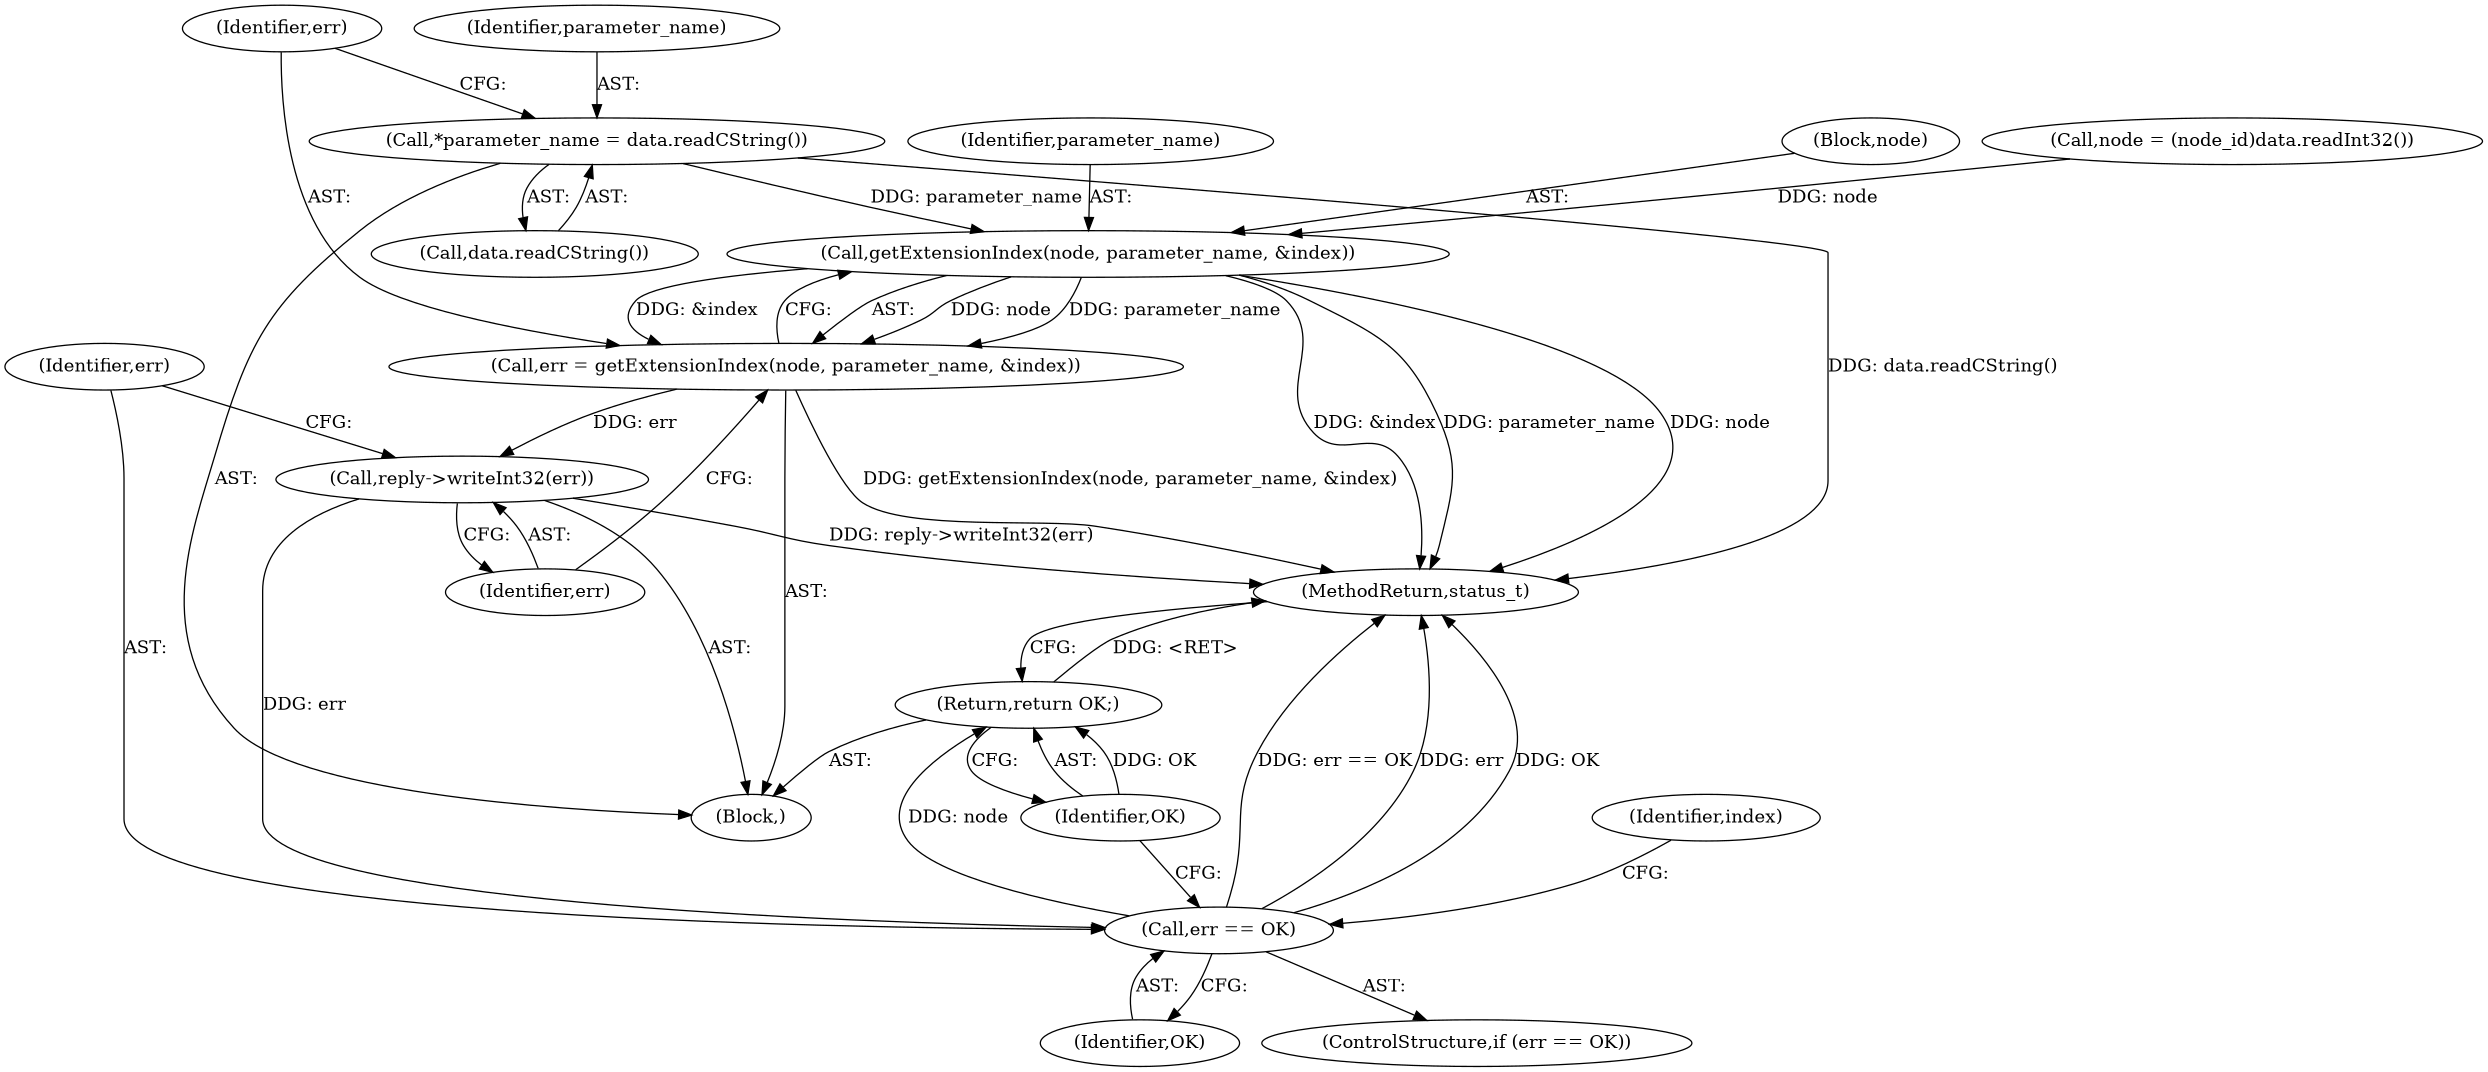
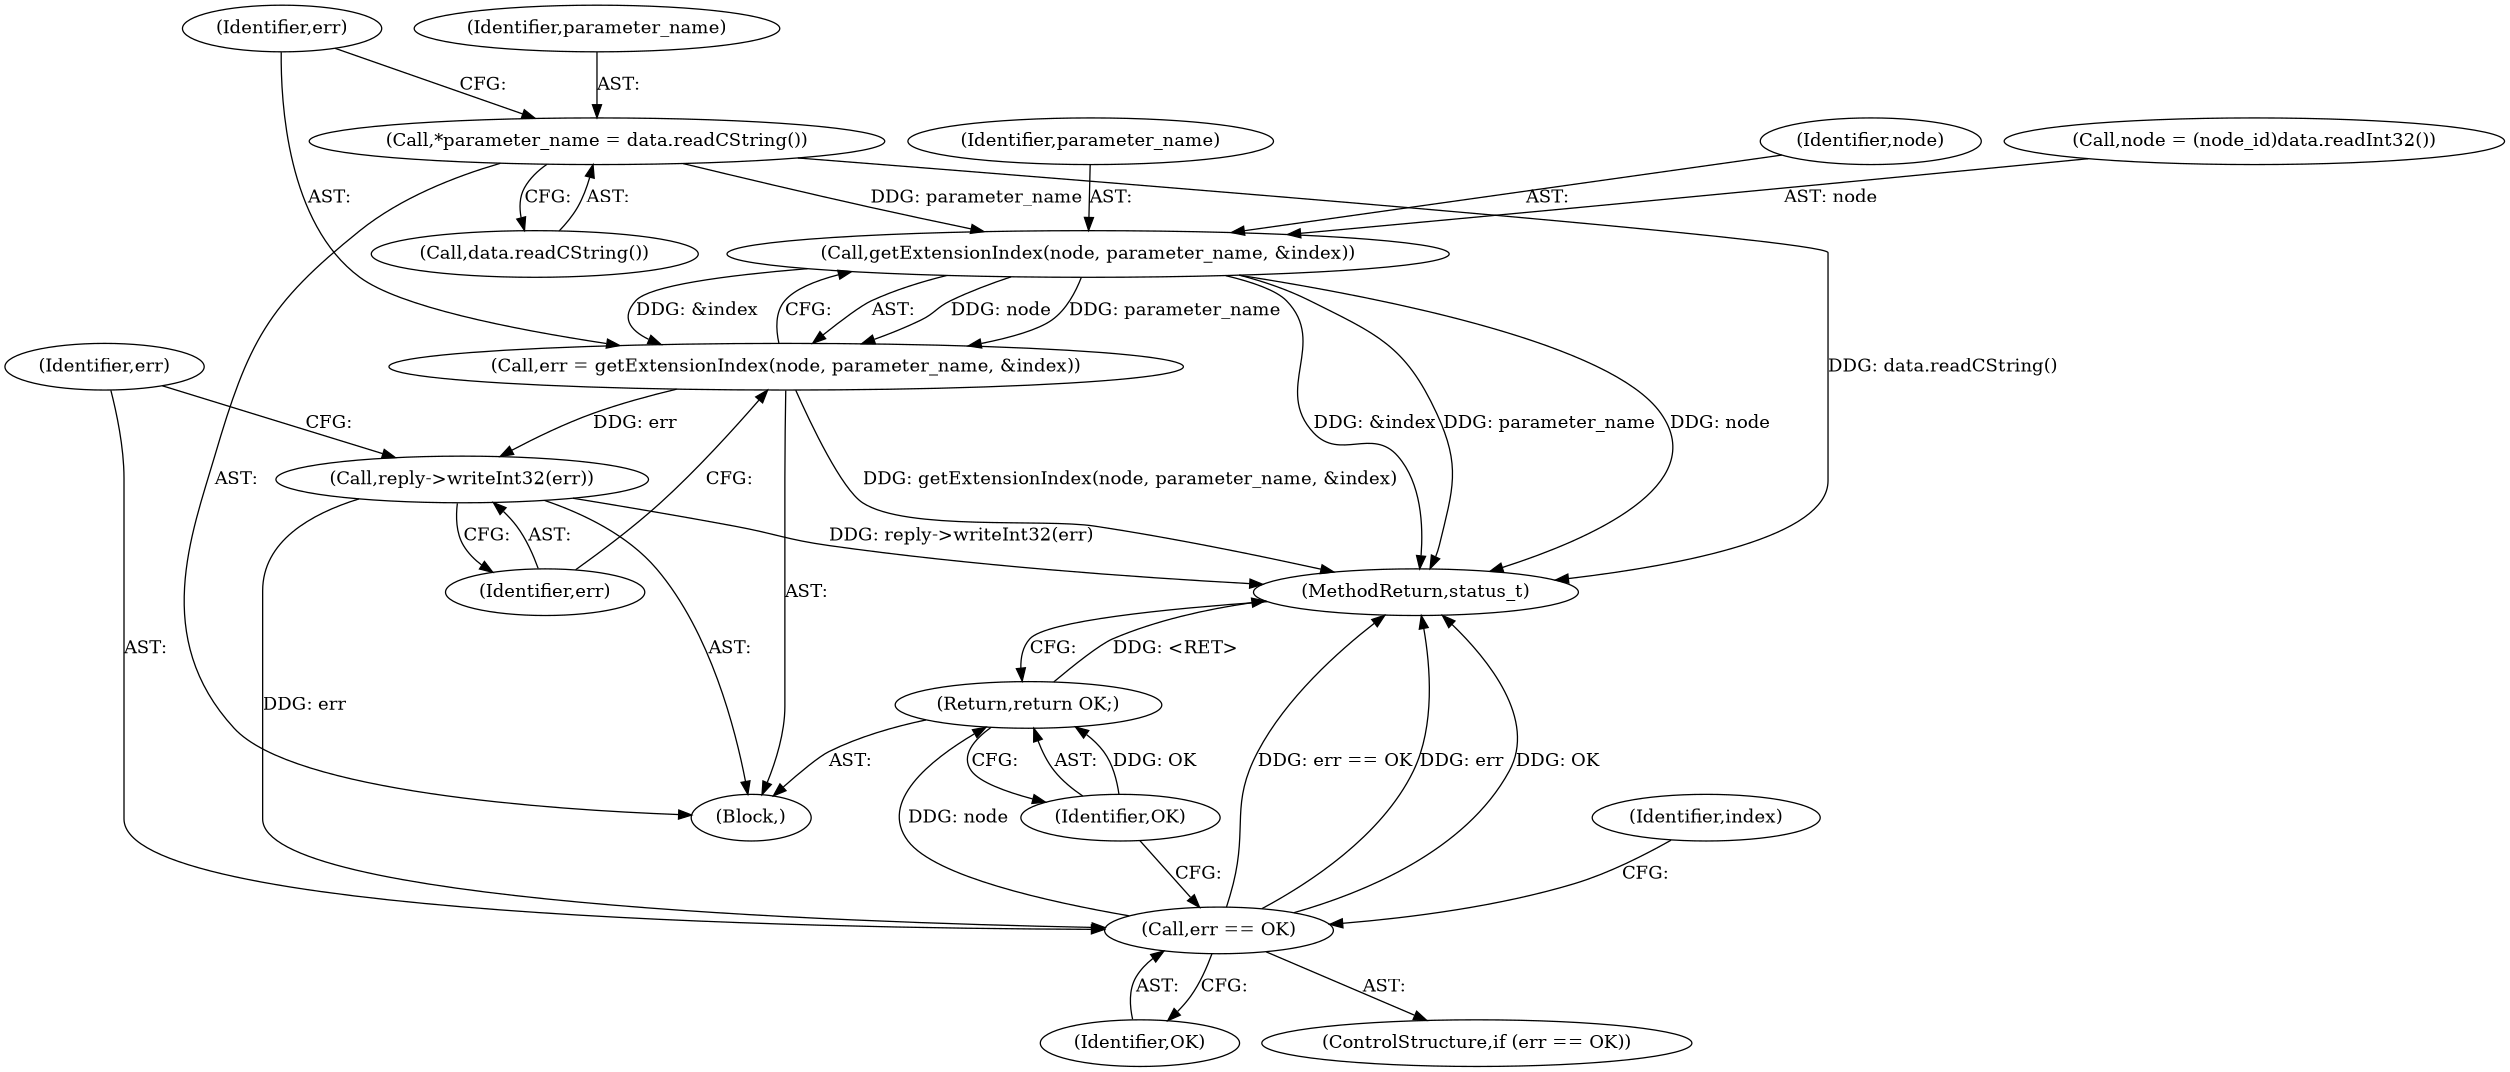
(1871, 141) -> (1871, 141)
(552, 198) -> (551, 198)
(1828, 198) -> (1831, 198)
